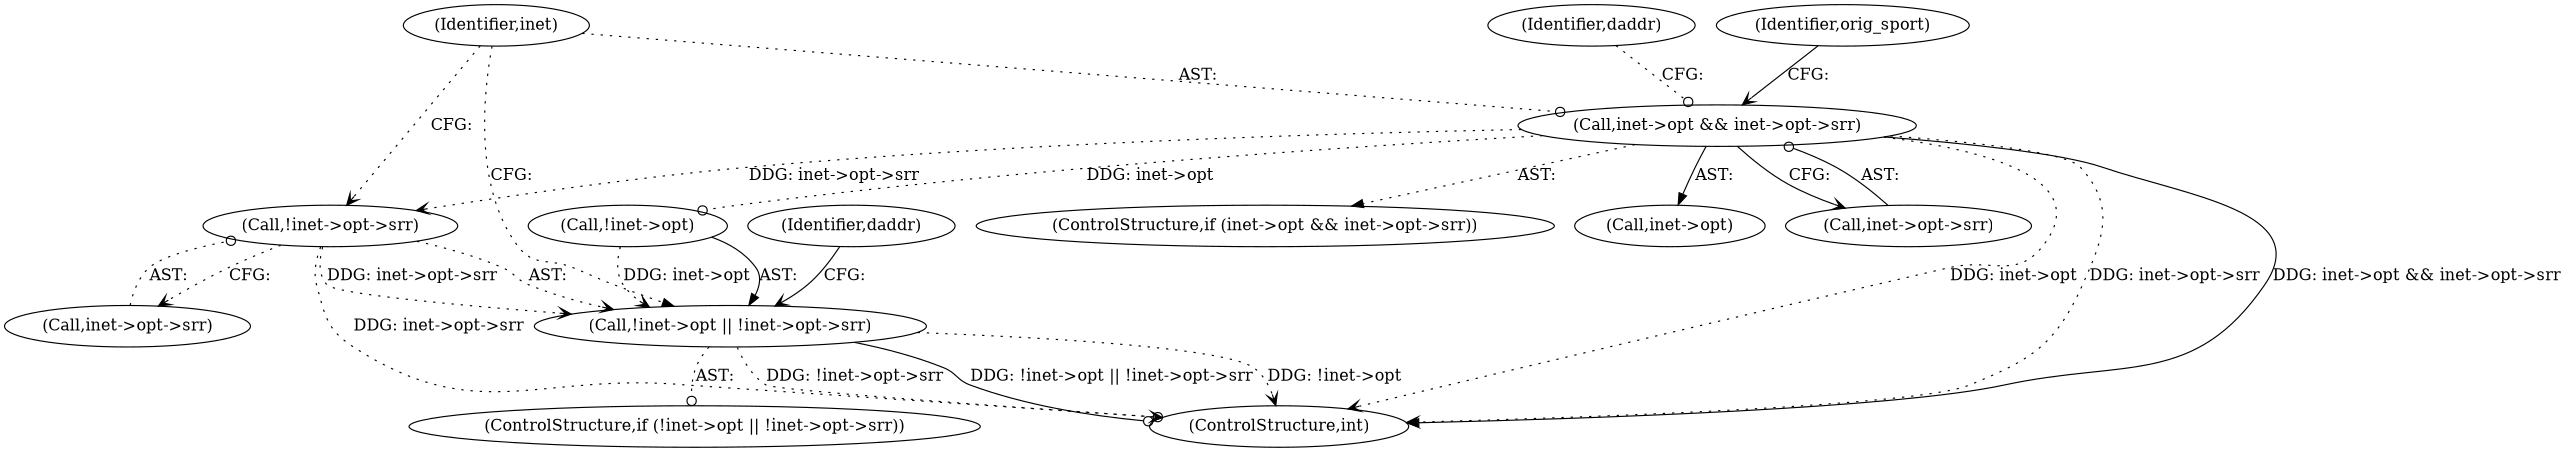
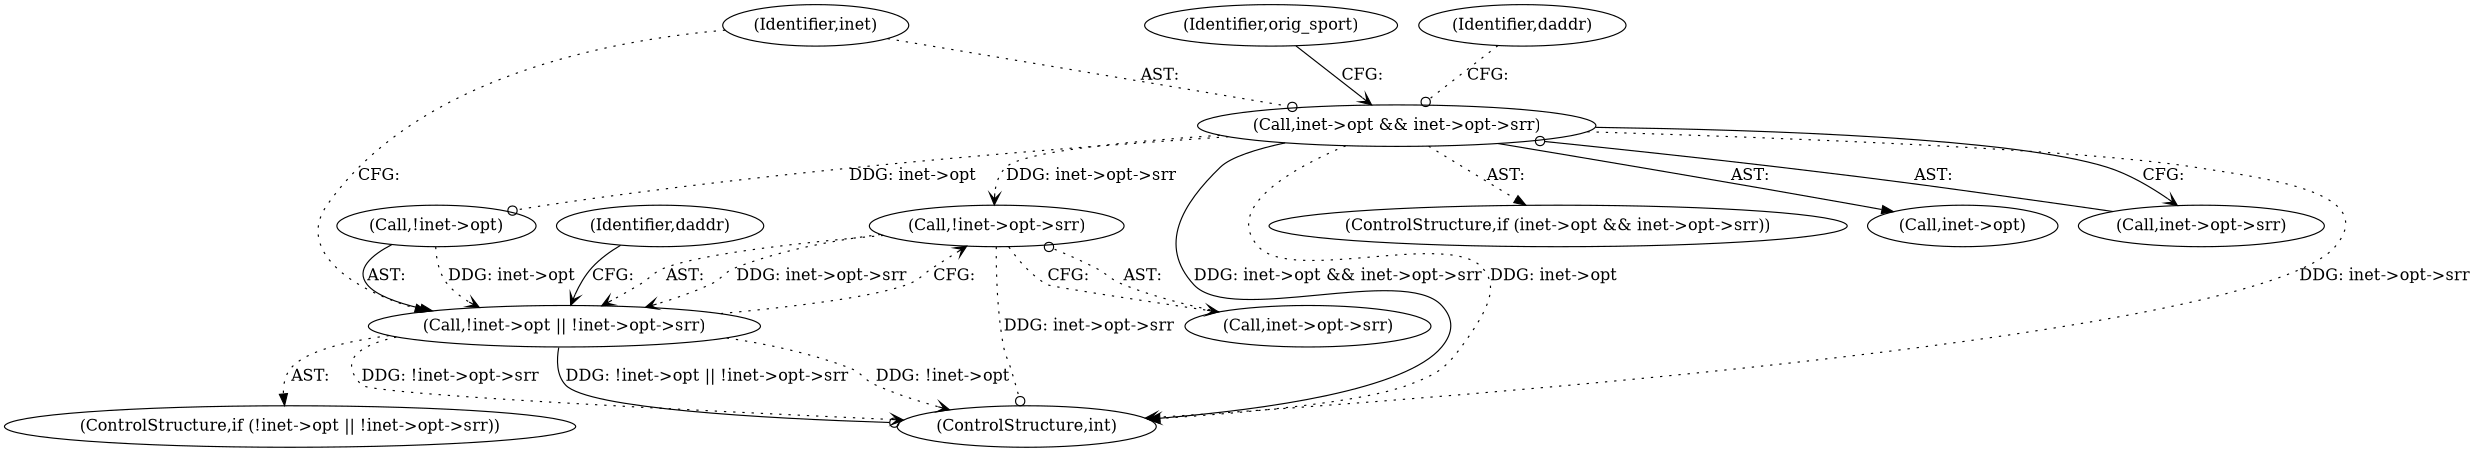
(417, 121) -> (844, 299)
(695, 370) -> (324, 349)
